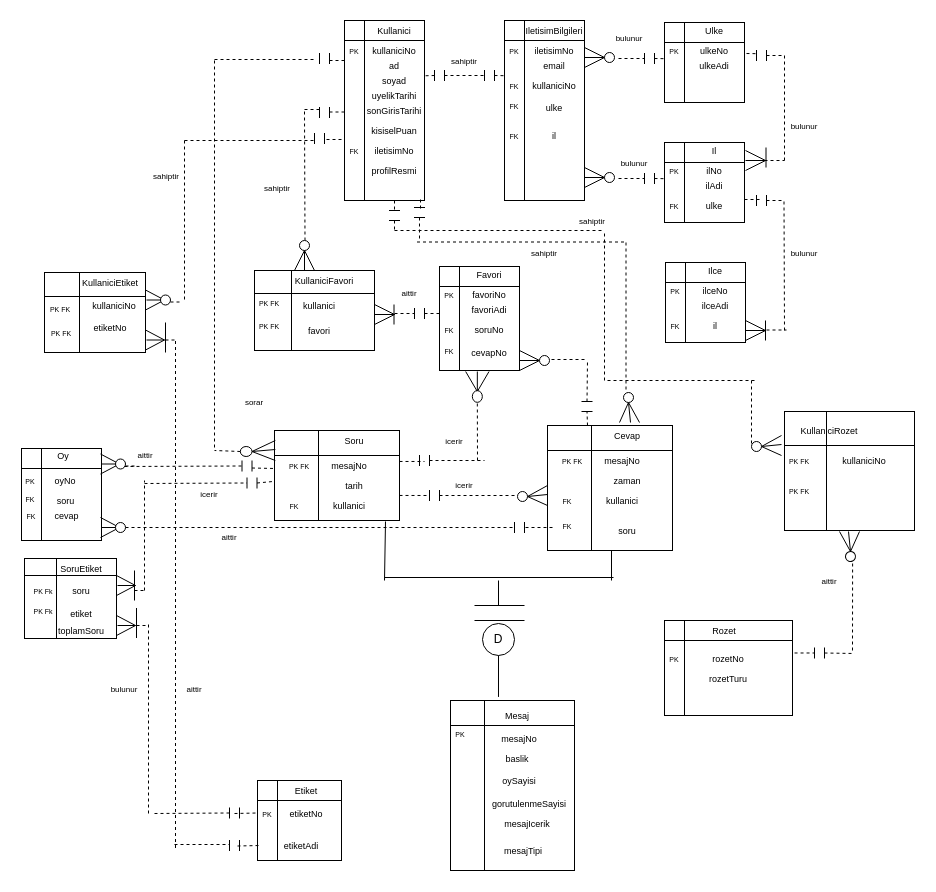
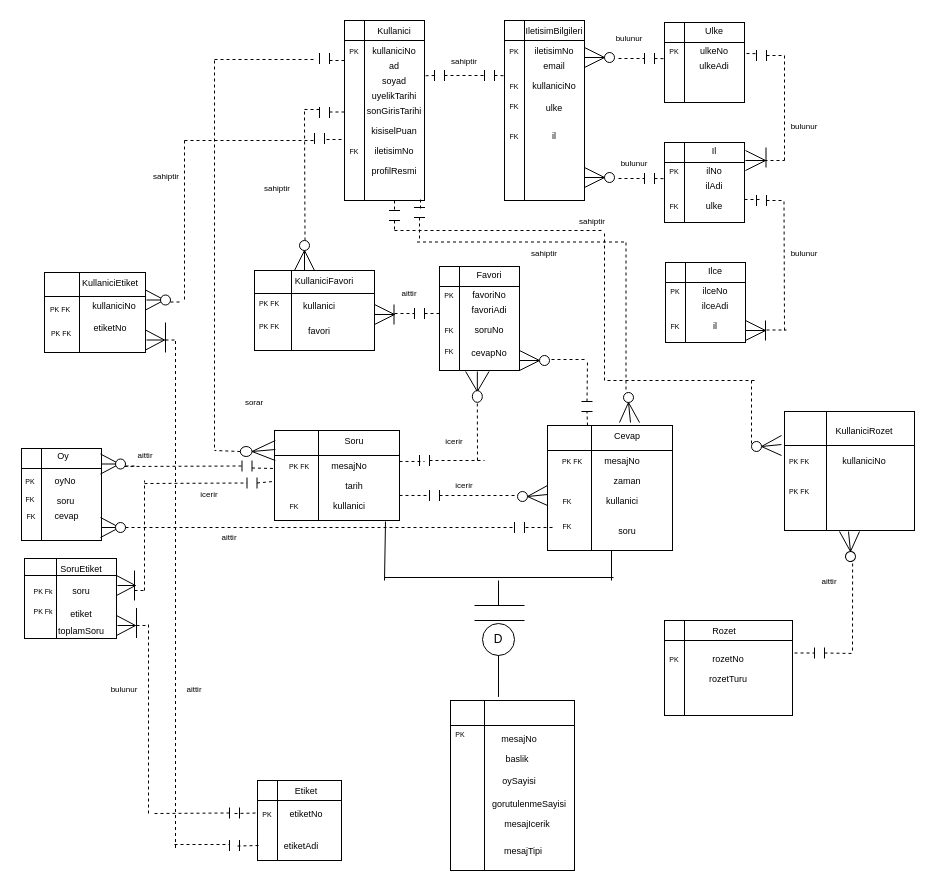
(830, 431) -> (865, 431)
(518, 716) -> none
